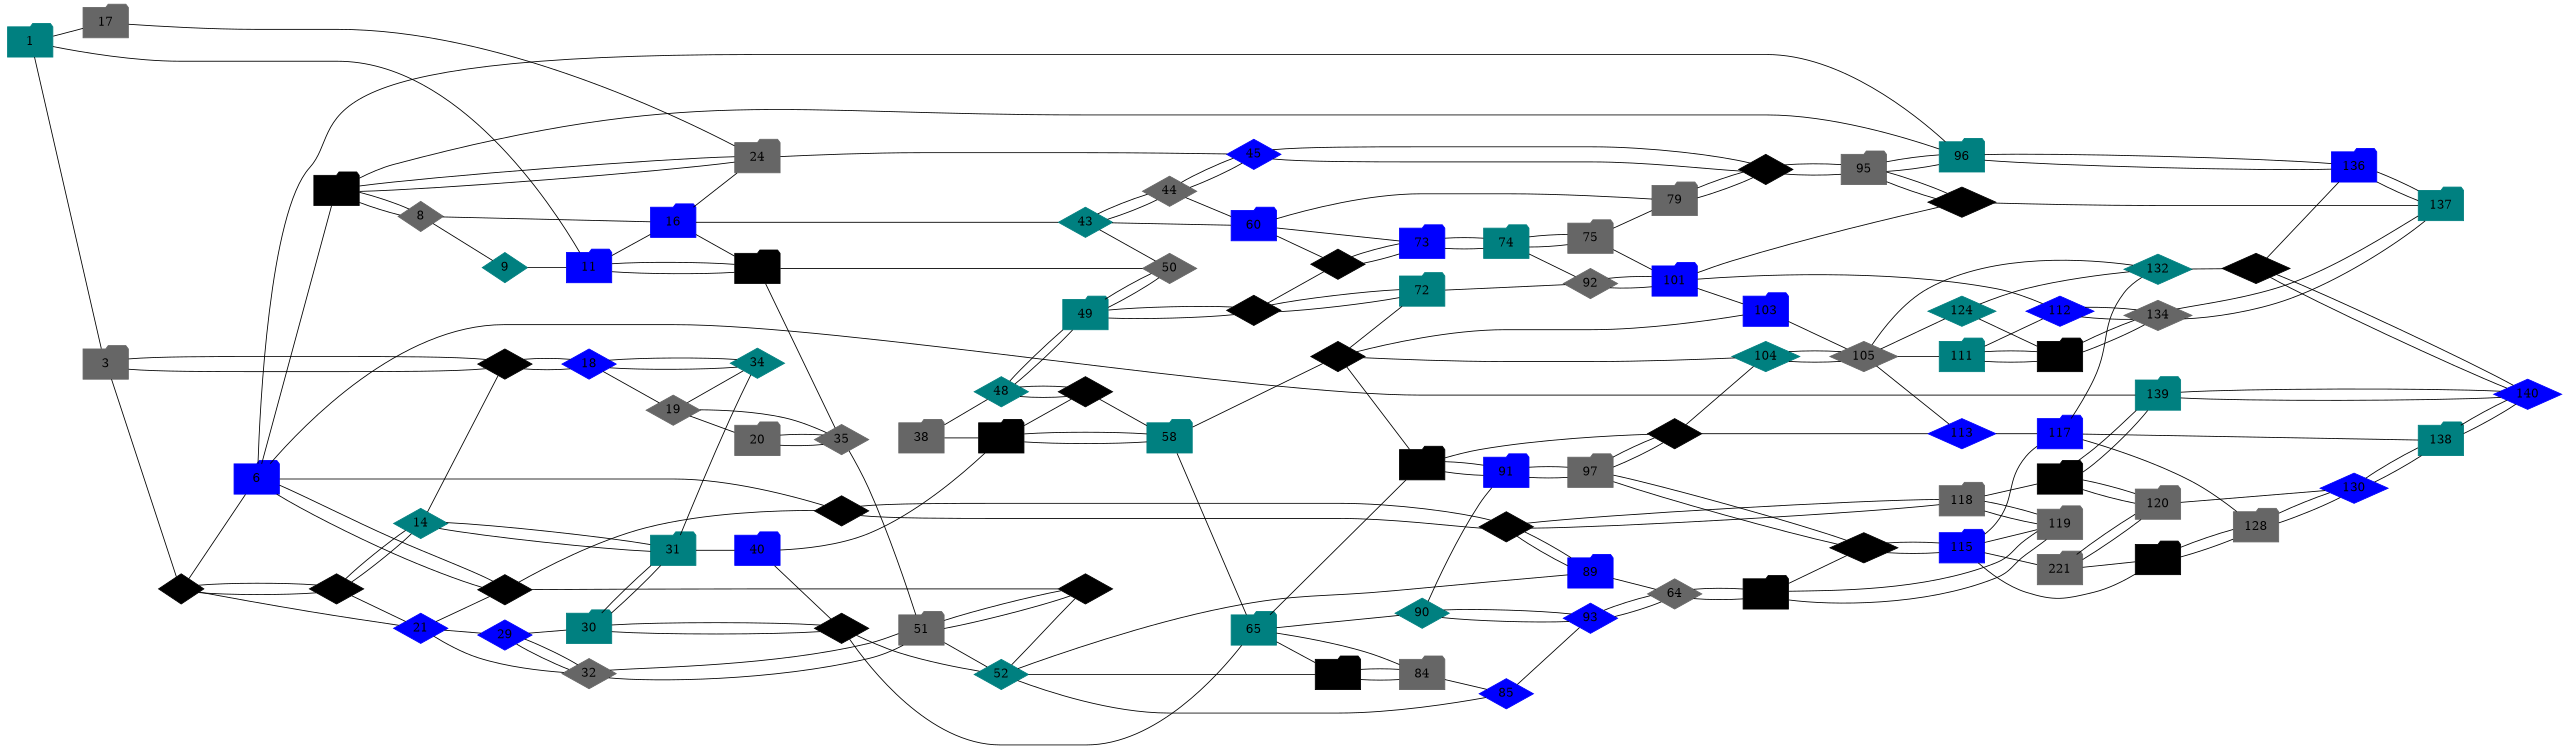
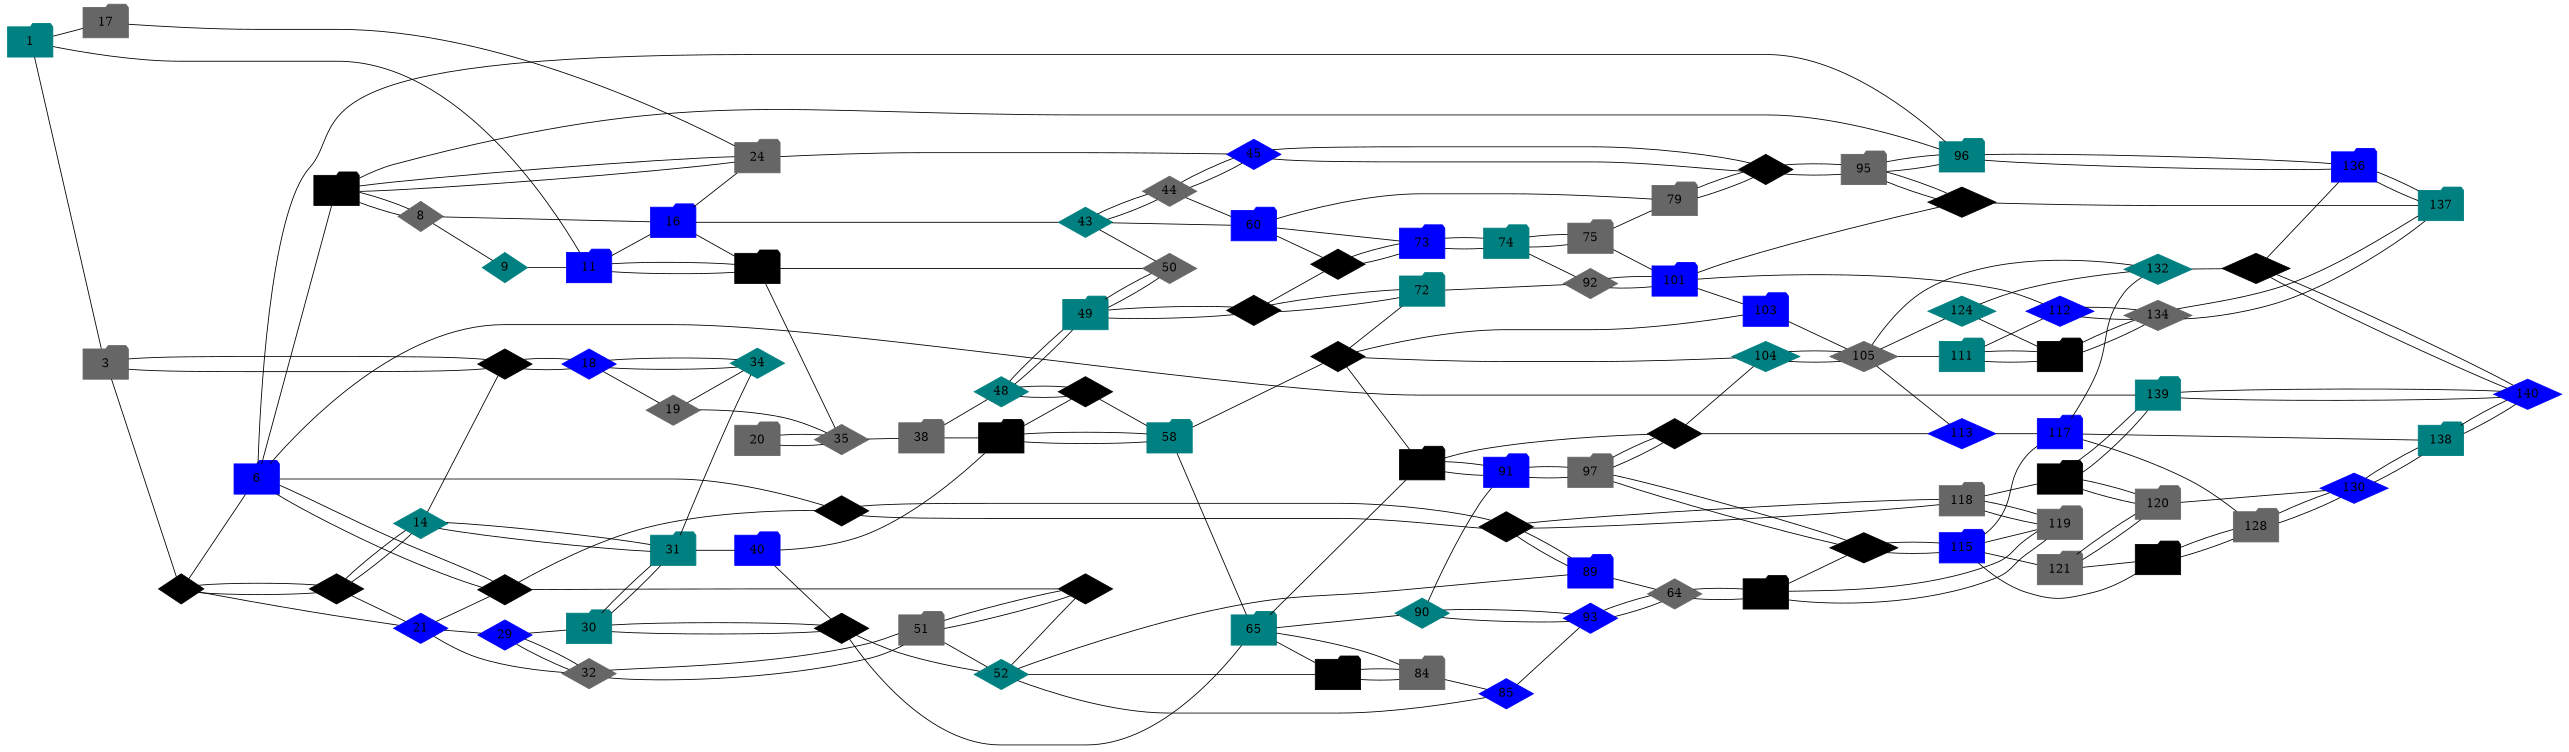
(712, 424) -> none
(886, 531) -> (883, 439)
(2060, 570) -> (2060, 570)
